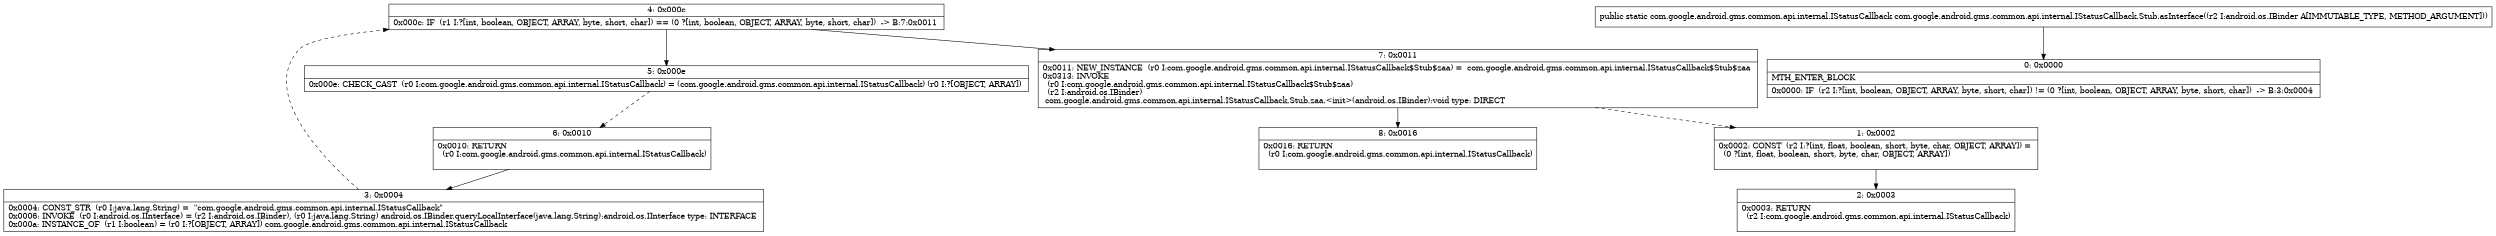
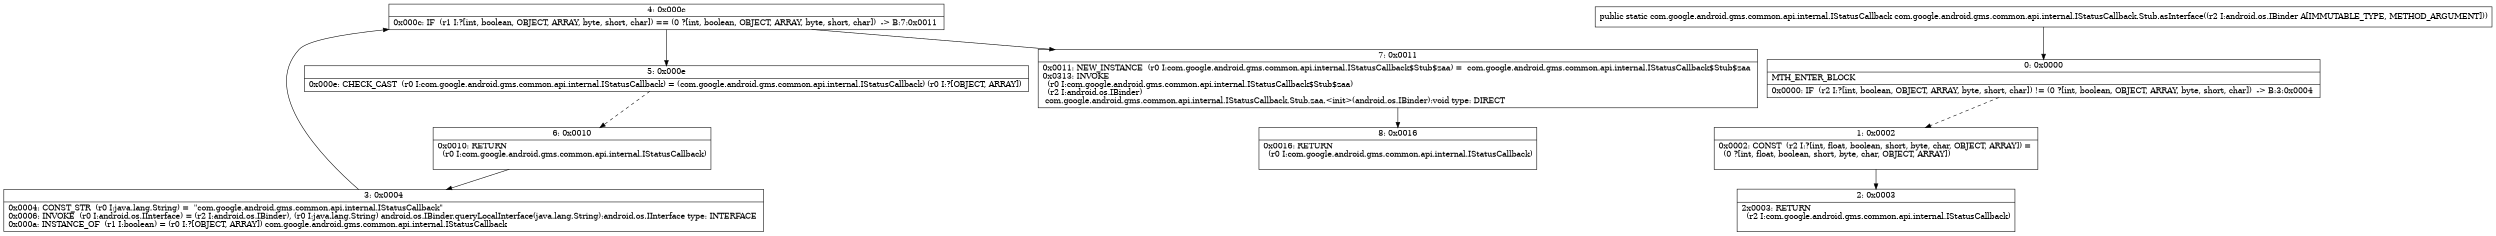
(287, 87) -> (287, 87)
(1663, 117) -> (1965, 112)
(1779, 209) -> (1779, 209)
